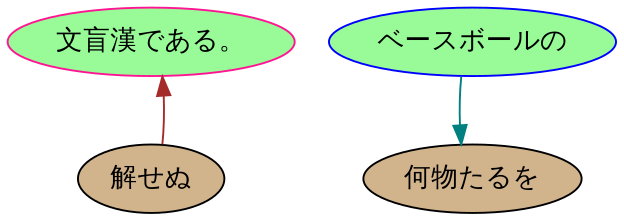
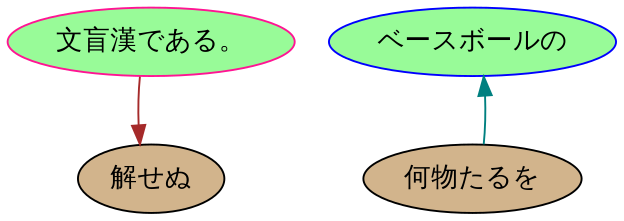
(460, 101) -> (485, 120)
(164, 120) -> (138, 101)
